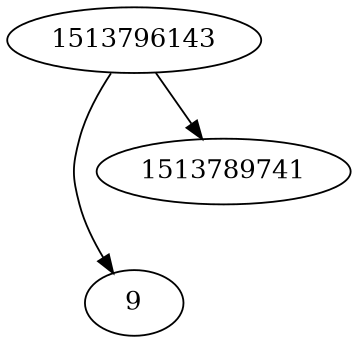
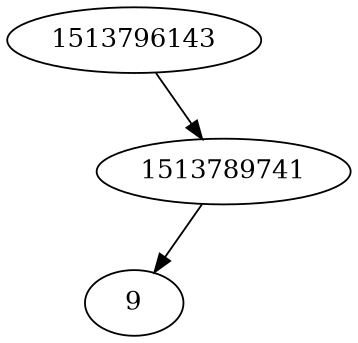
(74, 164) -> (184, 231)
